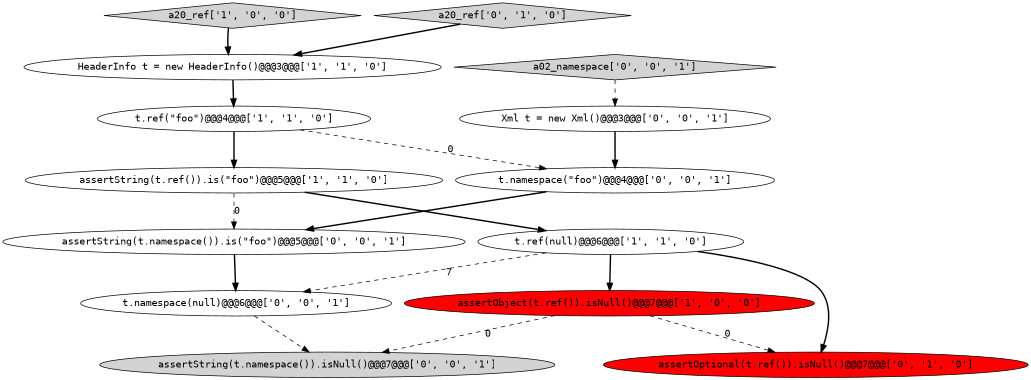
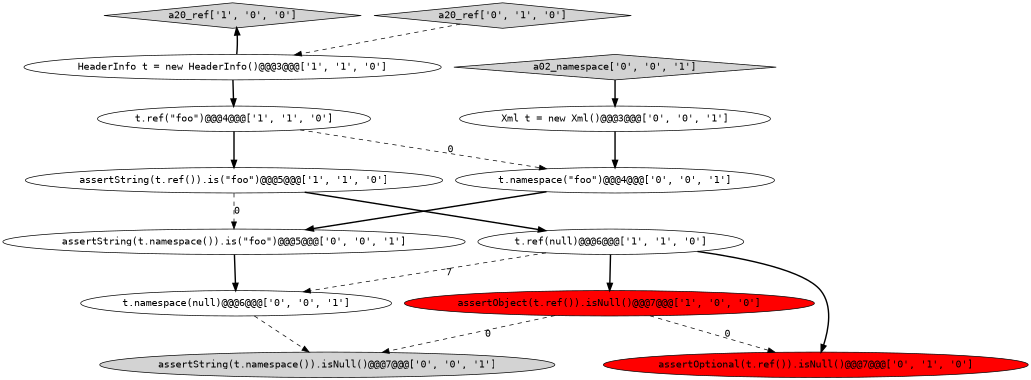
(228, 37) -> (237, 45)
(381, 39) -> (381, 39)
(615, 89) -> (615, 89)
